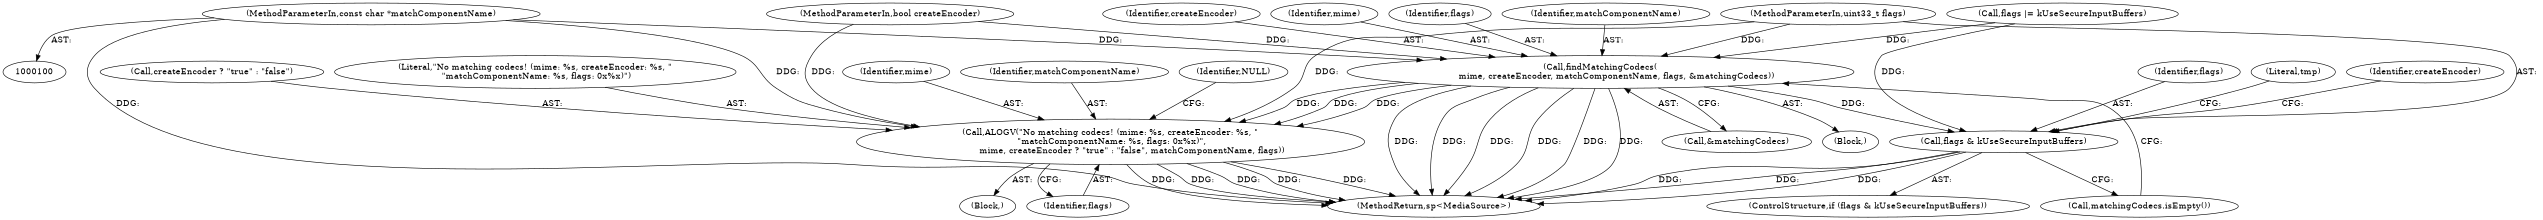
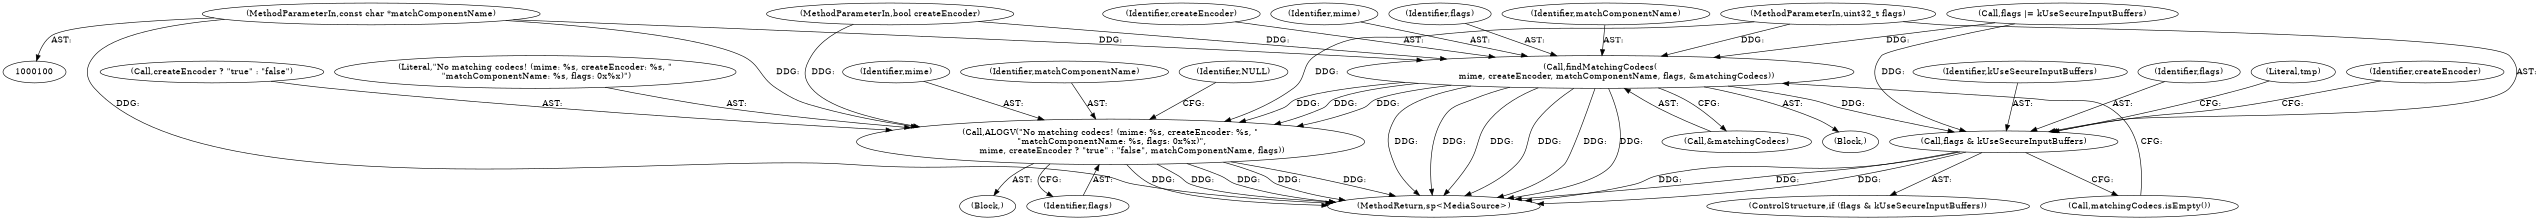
(1828, 14) -> (1828, 14)
none -> (2020, 72)
